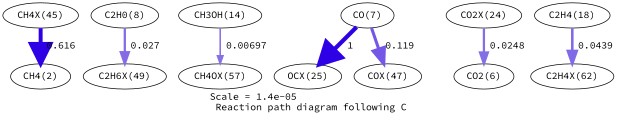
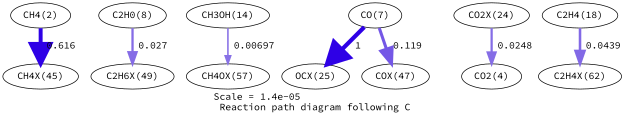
(41, 36) -> (41, 36)
(484, 76) -> (492, 76)
